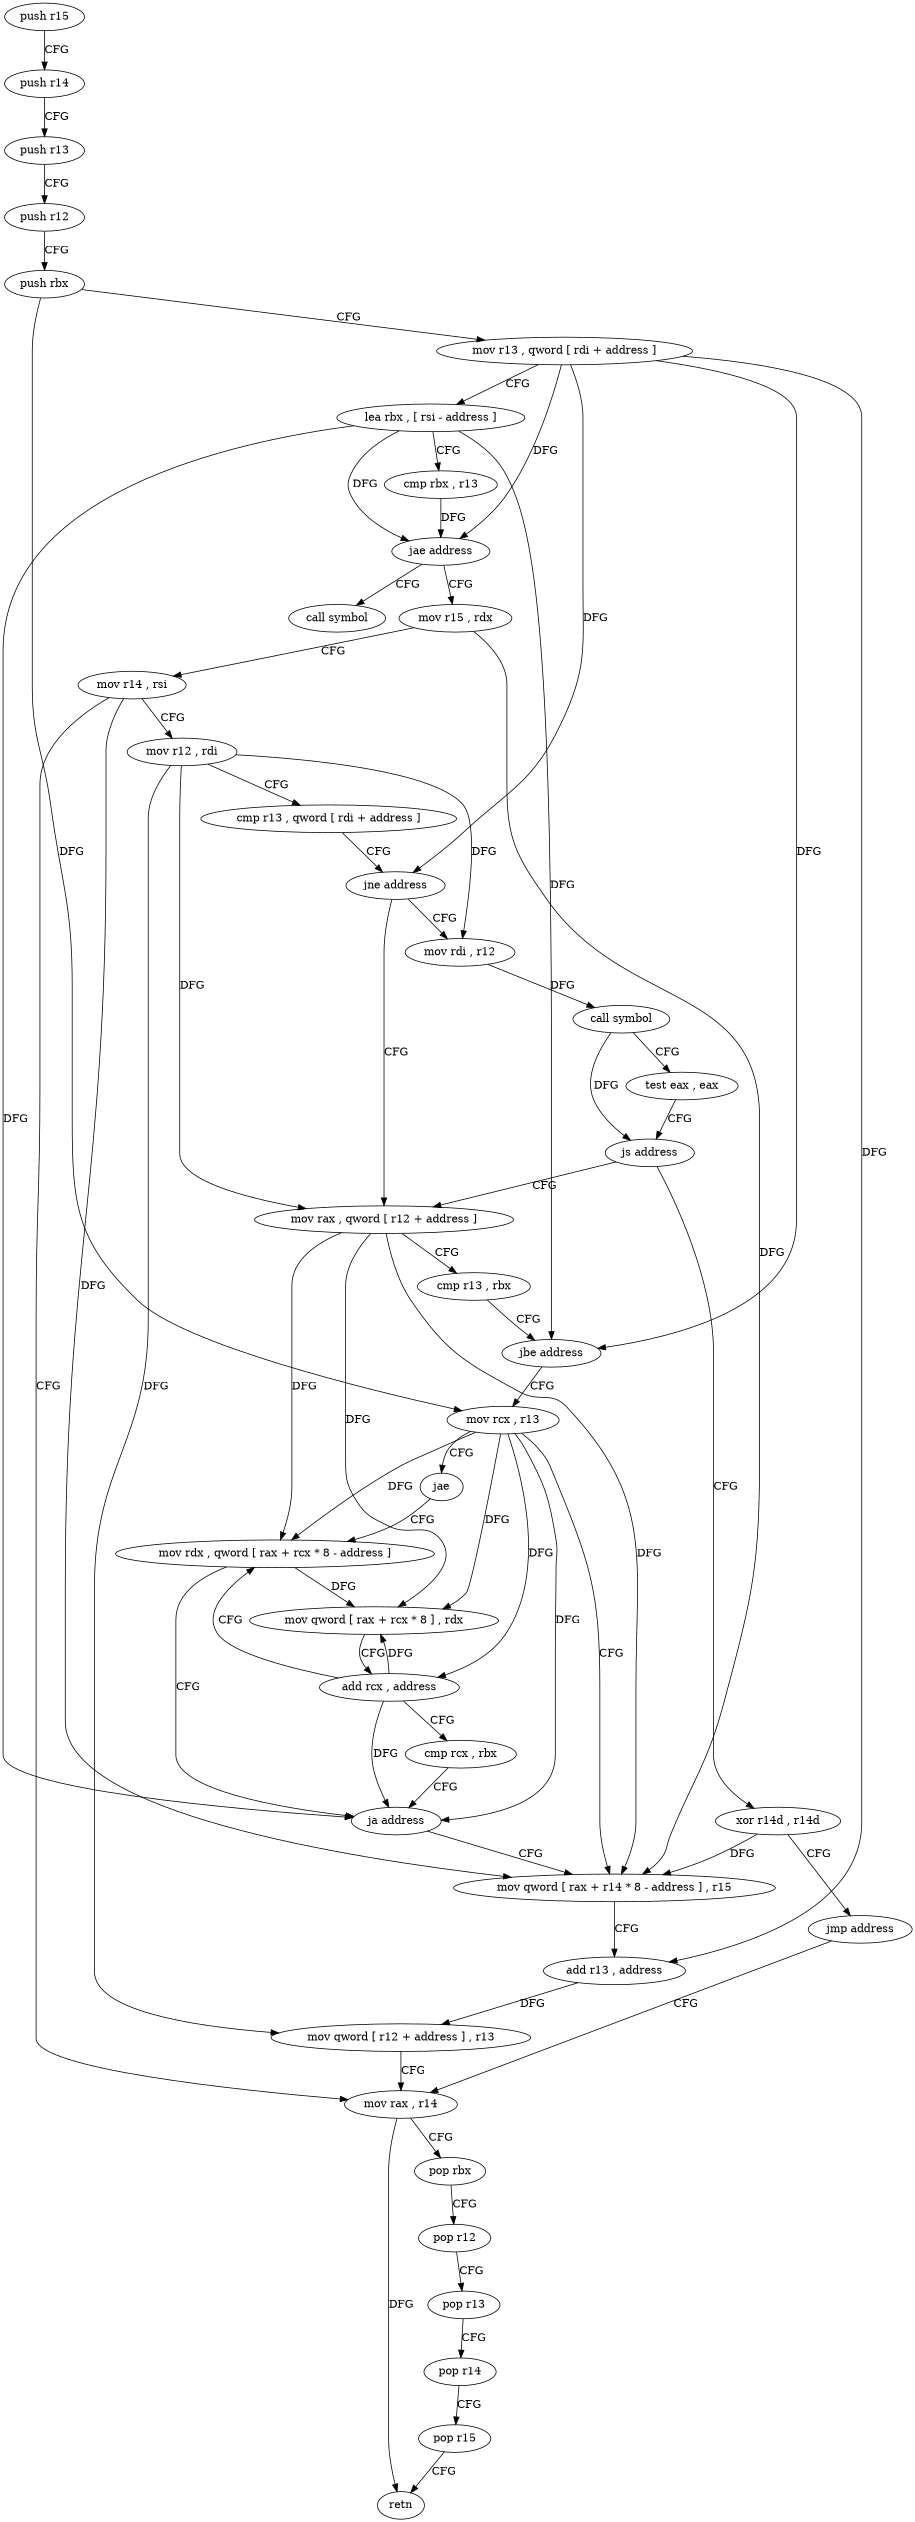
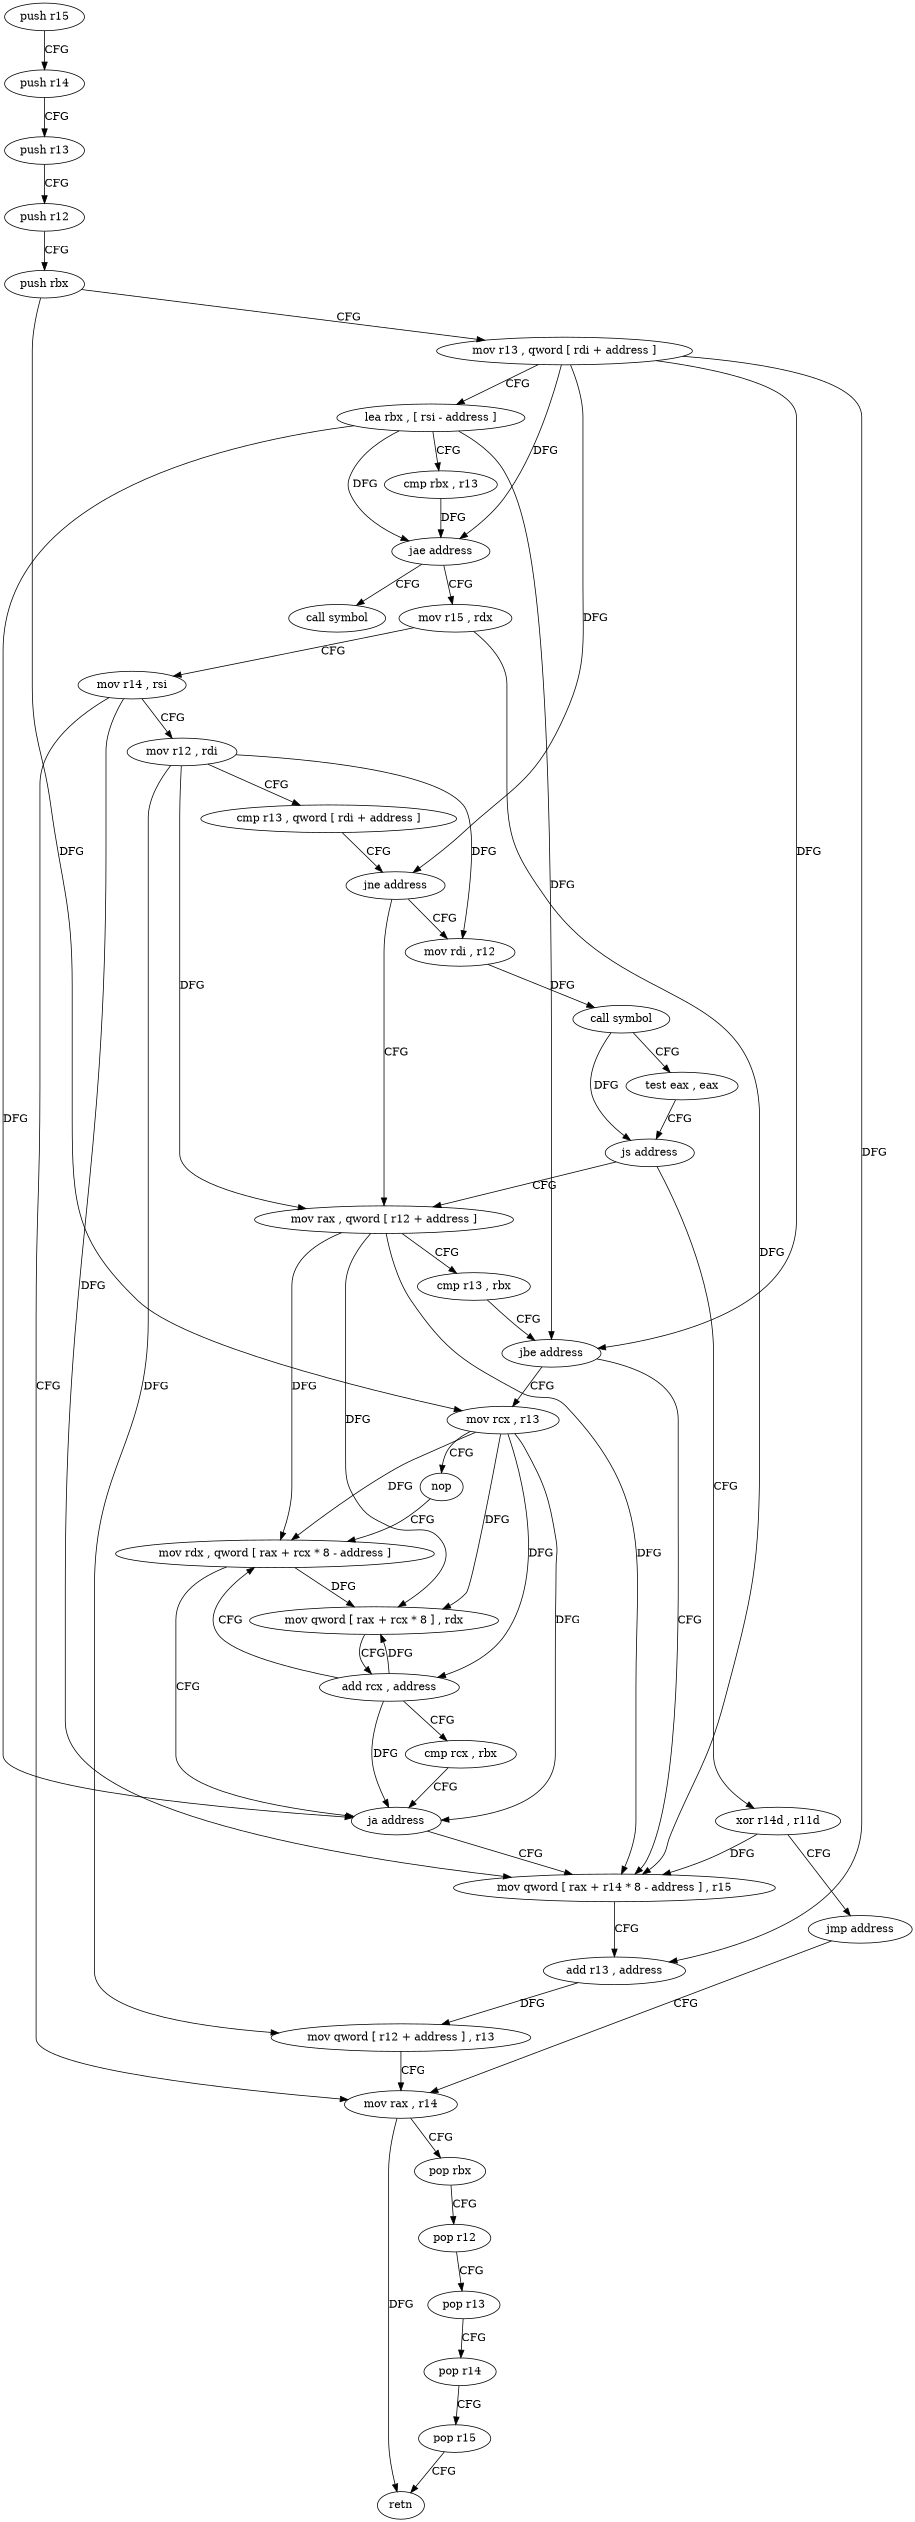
(442, 1487) -> (442, 1487)
(599, 1641) -> (678, 1592)
(778, 1821) -> (778, 1821)
